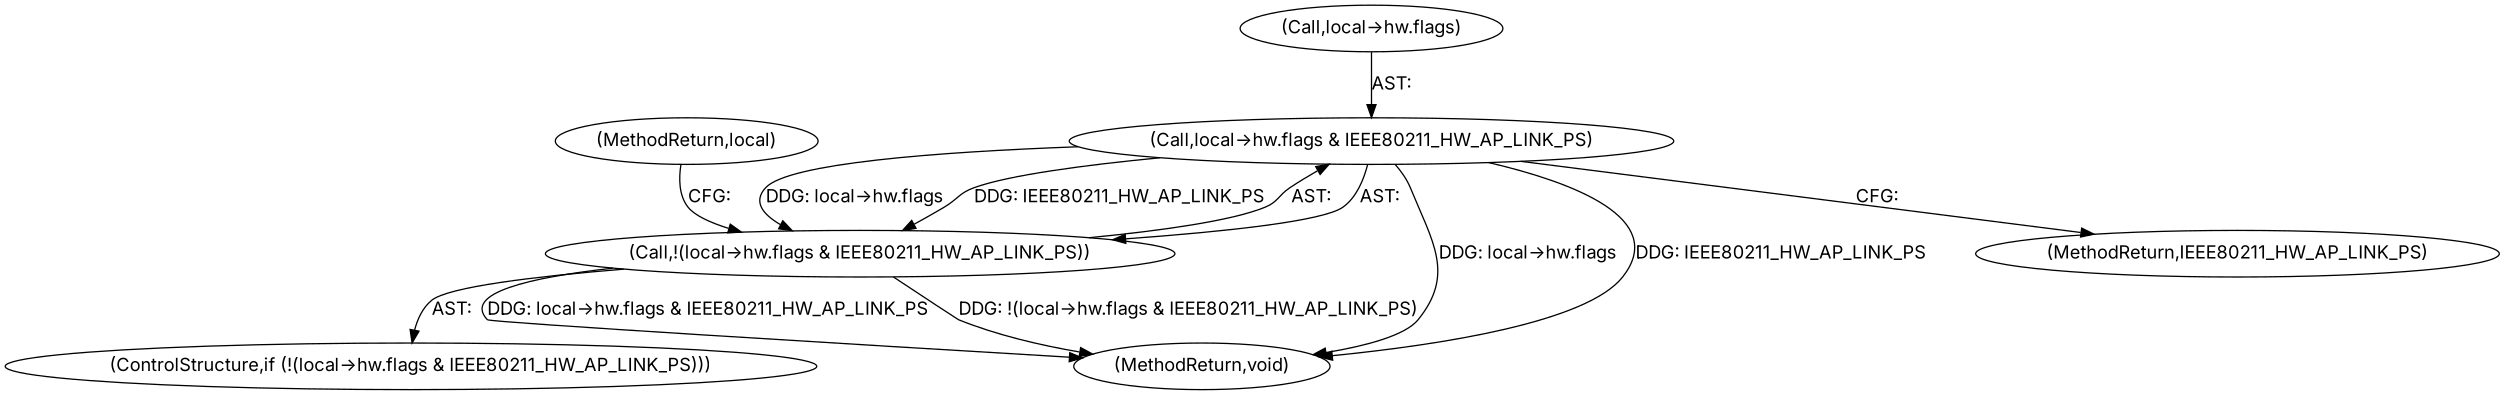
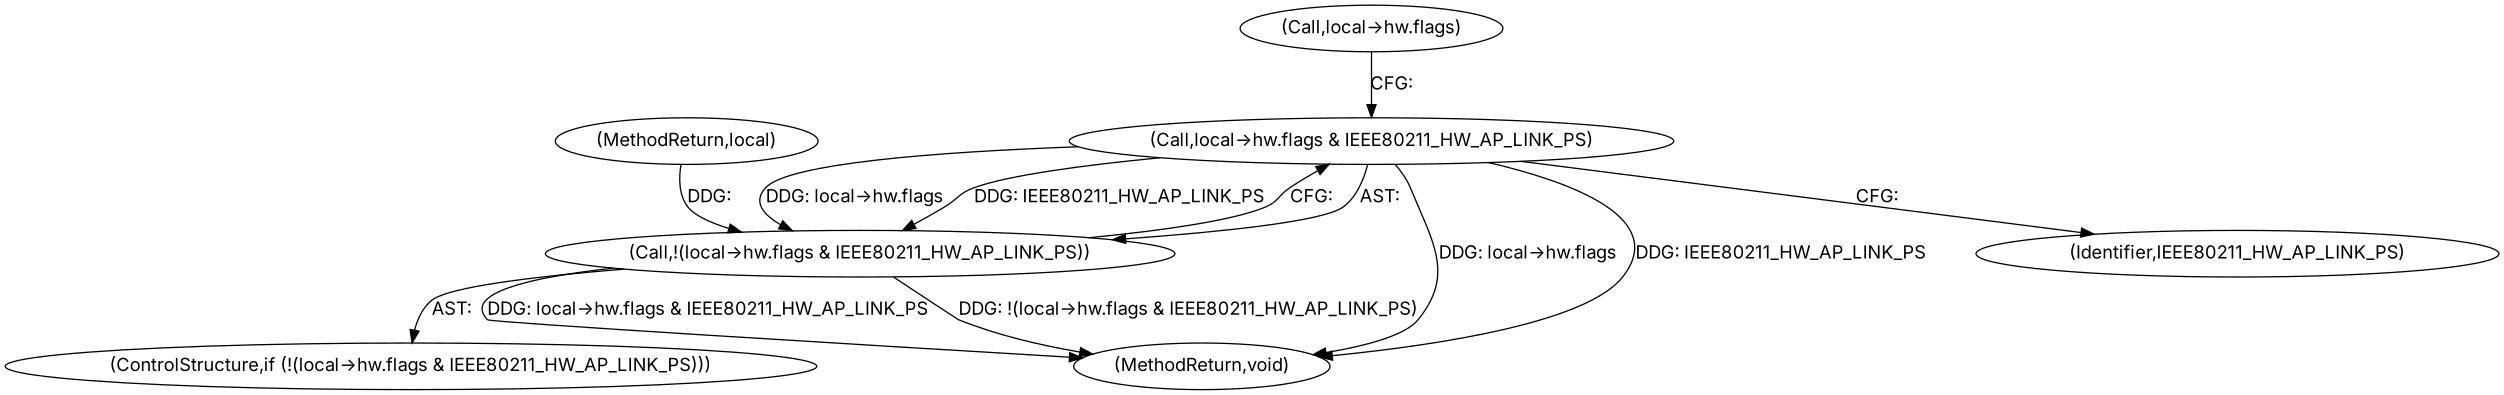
(1394, 85) -> (1394, 85)
(712, 197) -> (712, 197)
(1314, 197) -> (1314, 197)
(2237, 254) -> (2237, 254)
